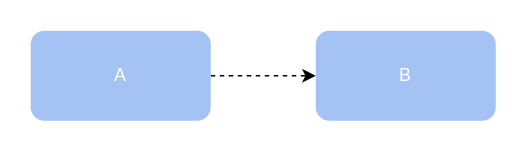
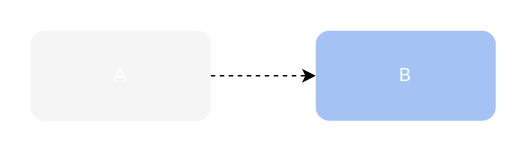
(121, 76) -> (121, 76)
